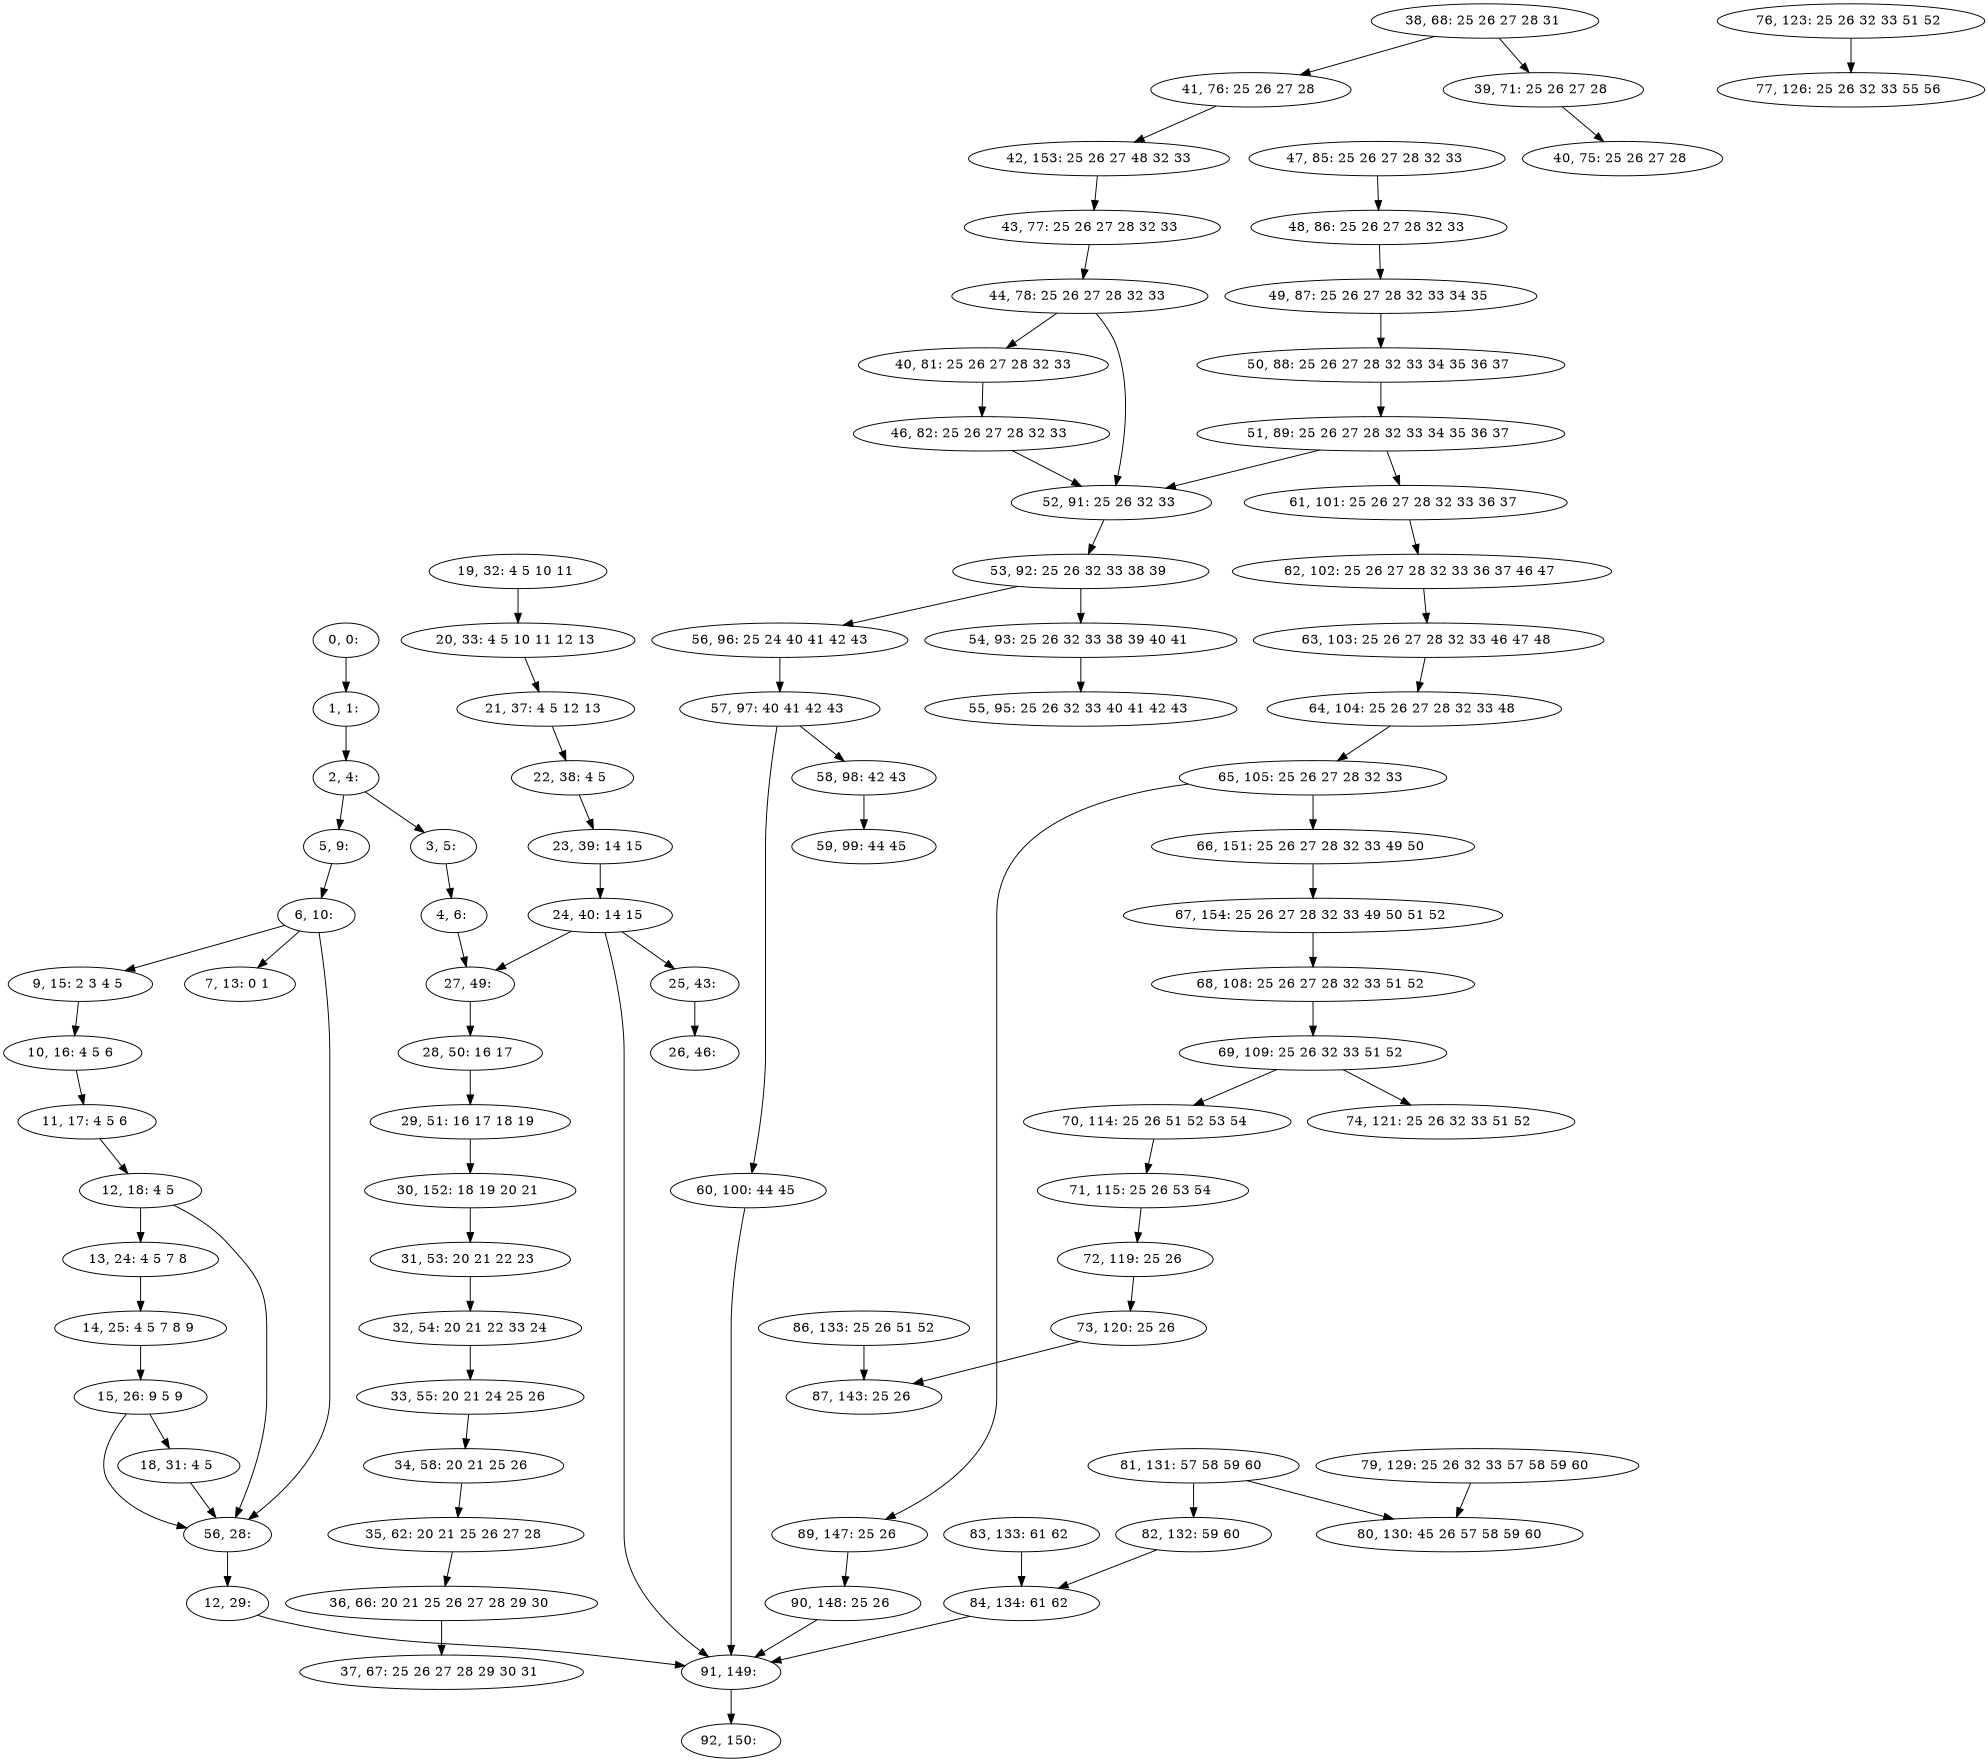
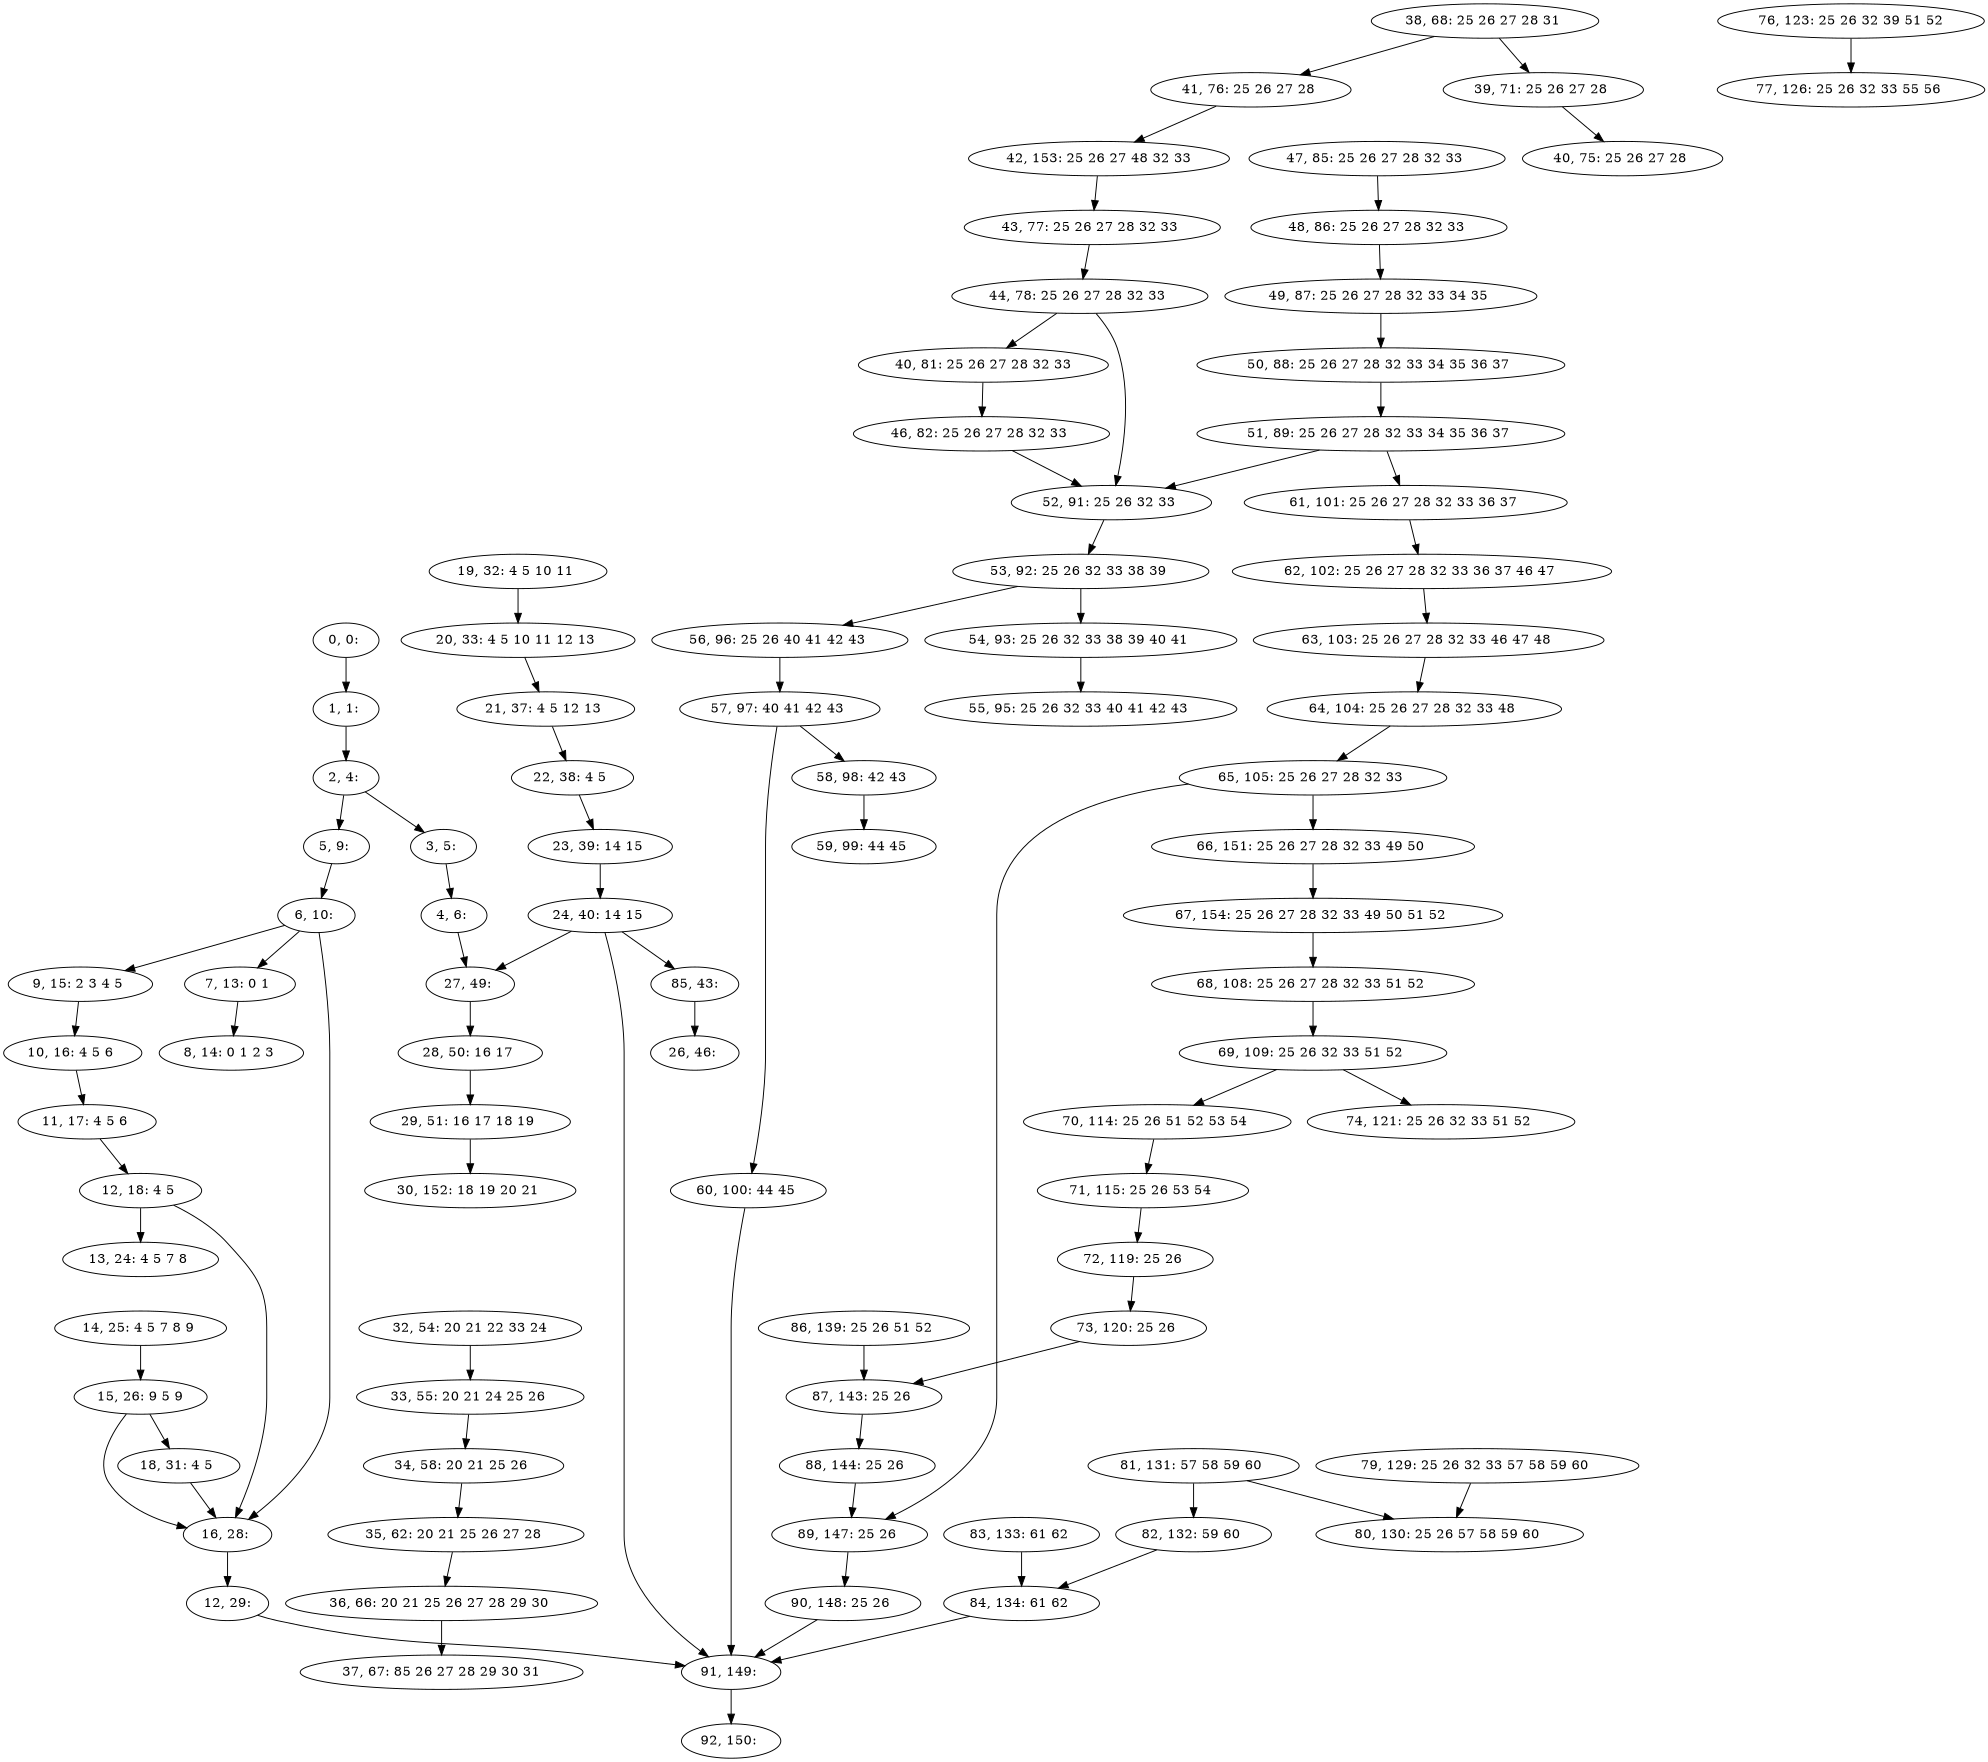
(1851, 21) -> (1851, 21)
(780, 640) -> (780, 640)
(695, 984) -> (695, 984)
none -> (231, 1053)
(470, 1259) -> none
(141, 1289) -> none
(864, 1328) -> (864, 1328)
none -> (857, 1466)
(228, 1535) -> (228, 1535)
(1450, 1535) -> (1450, 1535)
(442, 1672) -> (442, 1672)
